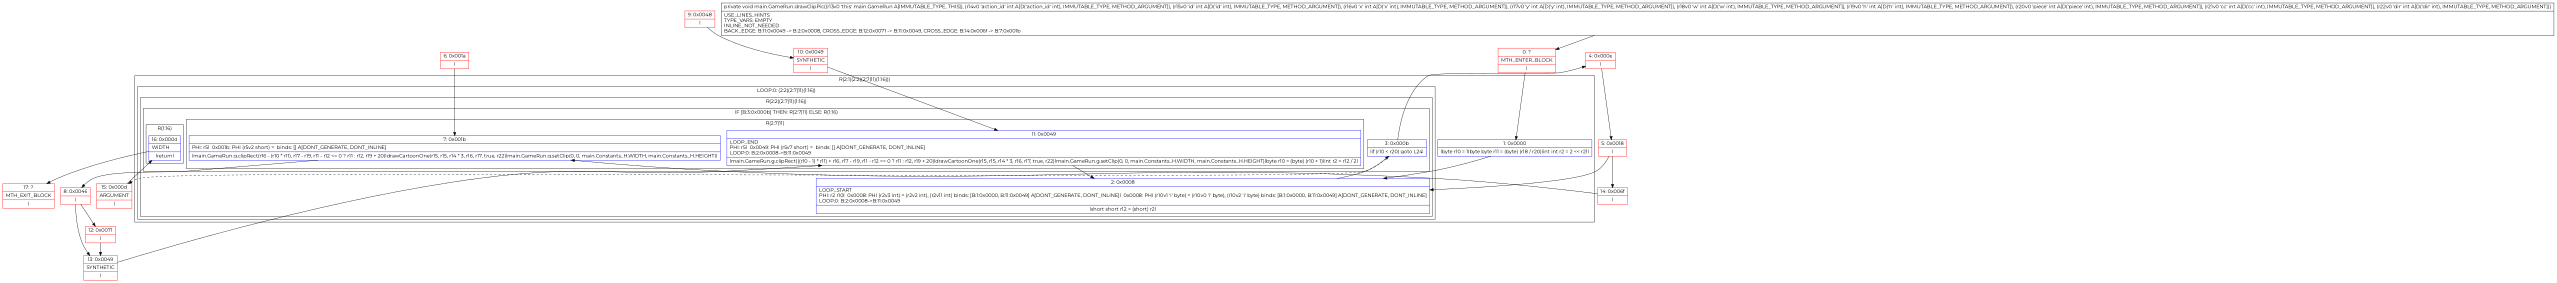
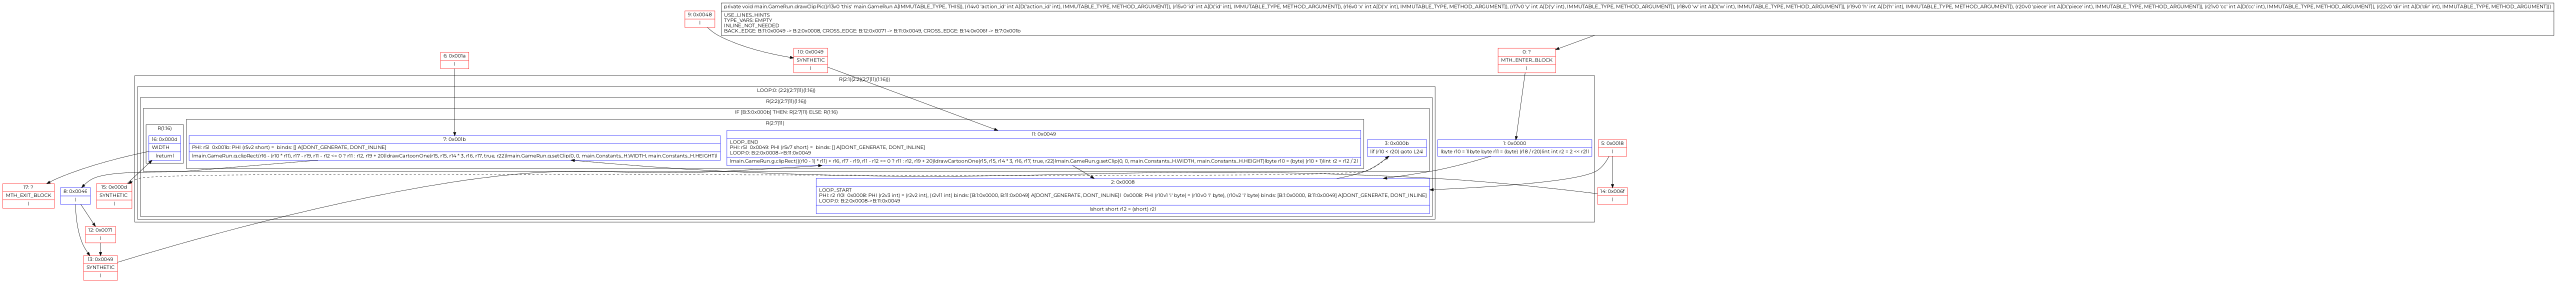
(1601, 61) -> none
(75, 196) -> (75, 196)
(114, 196) -> (114, 196)
